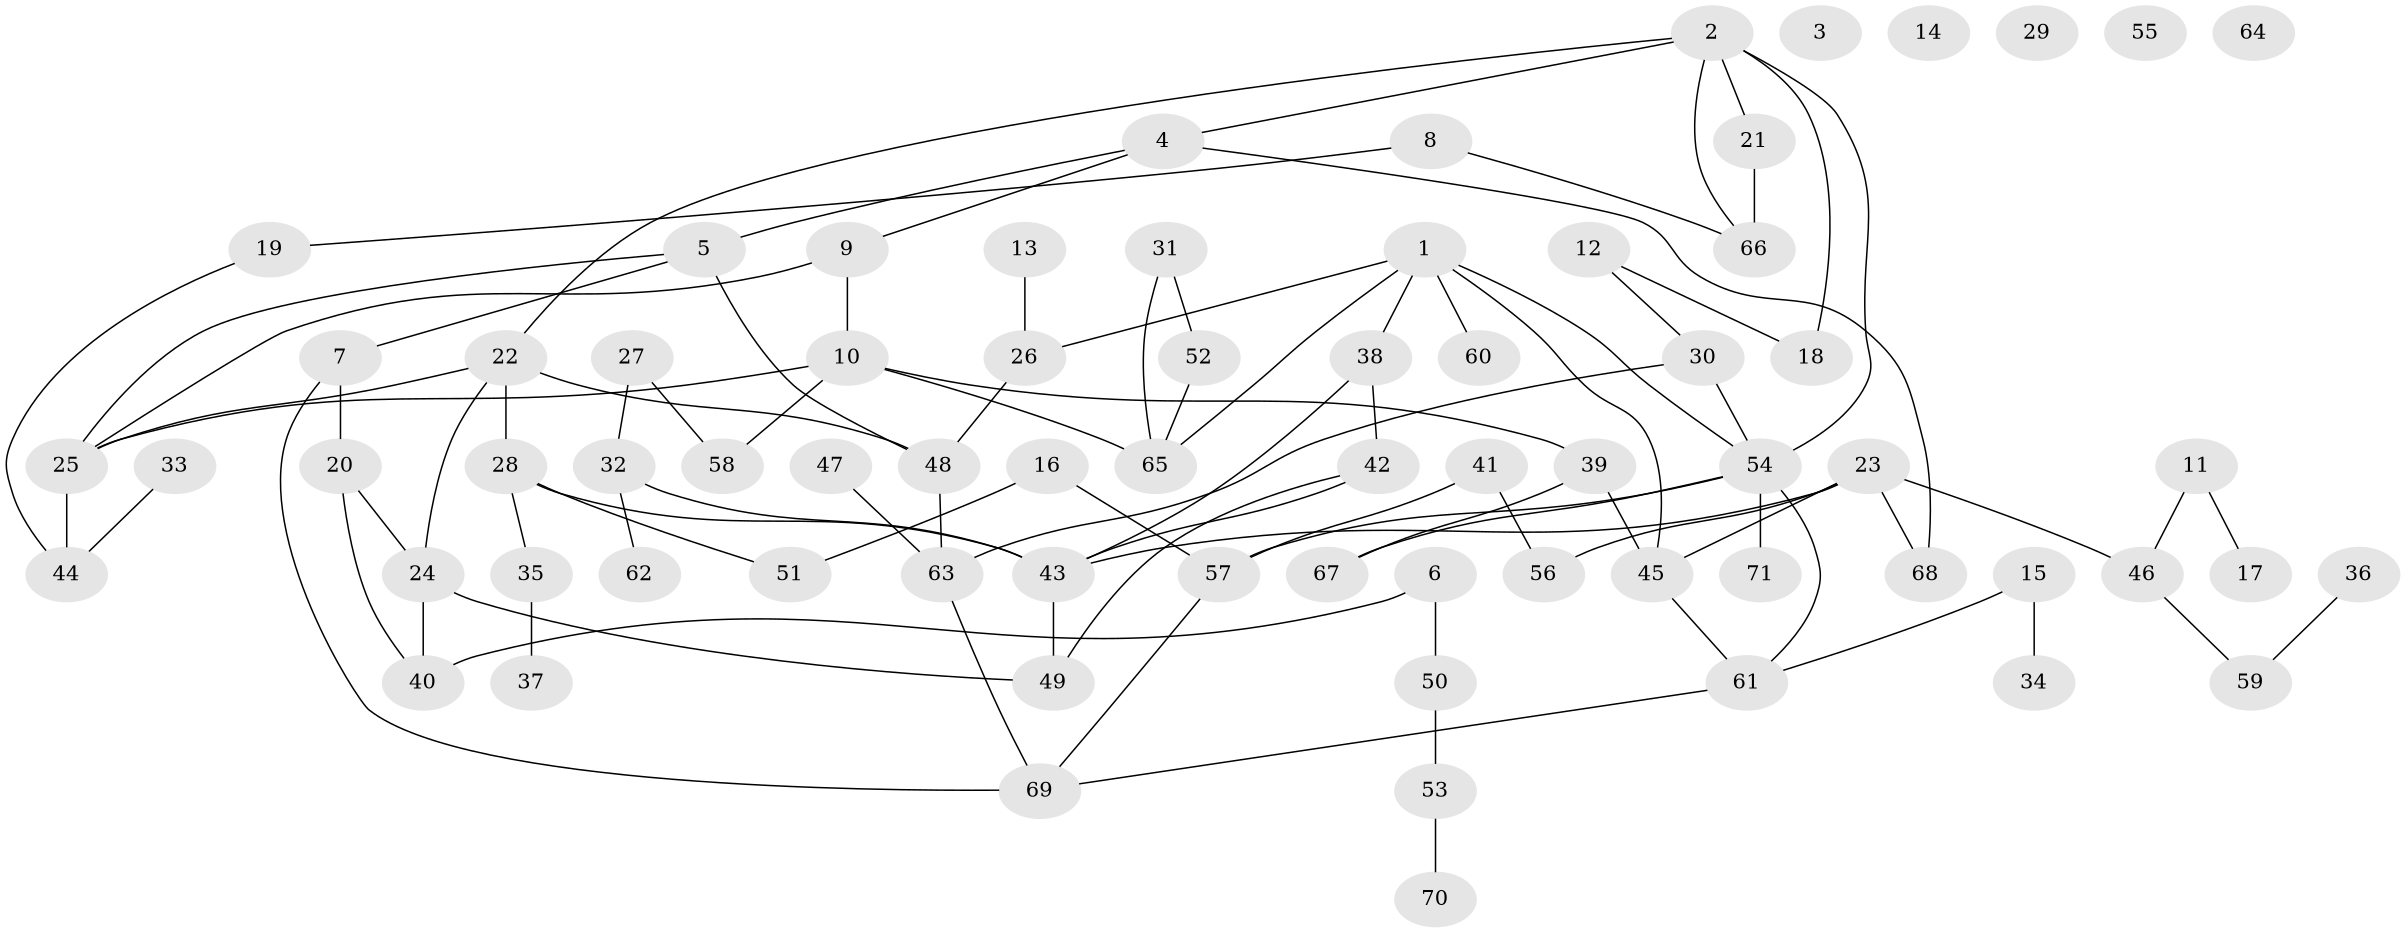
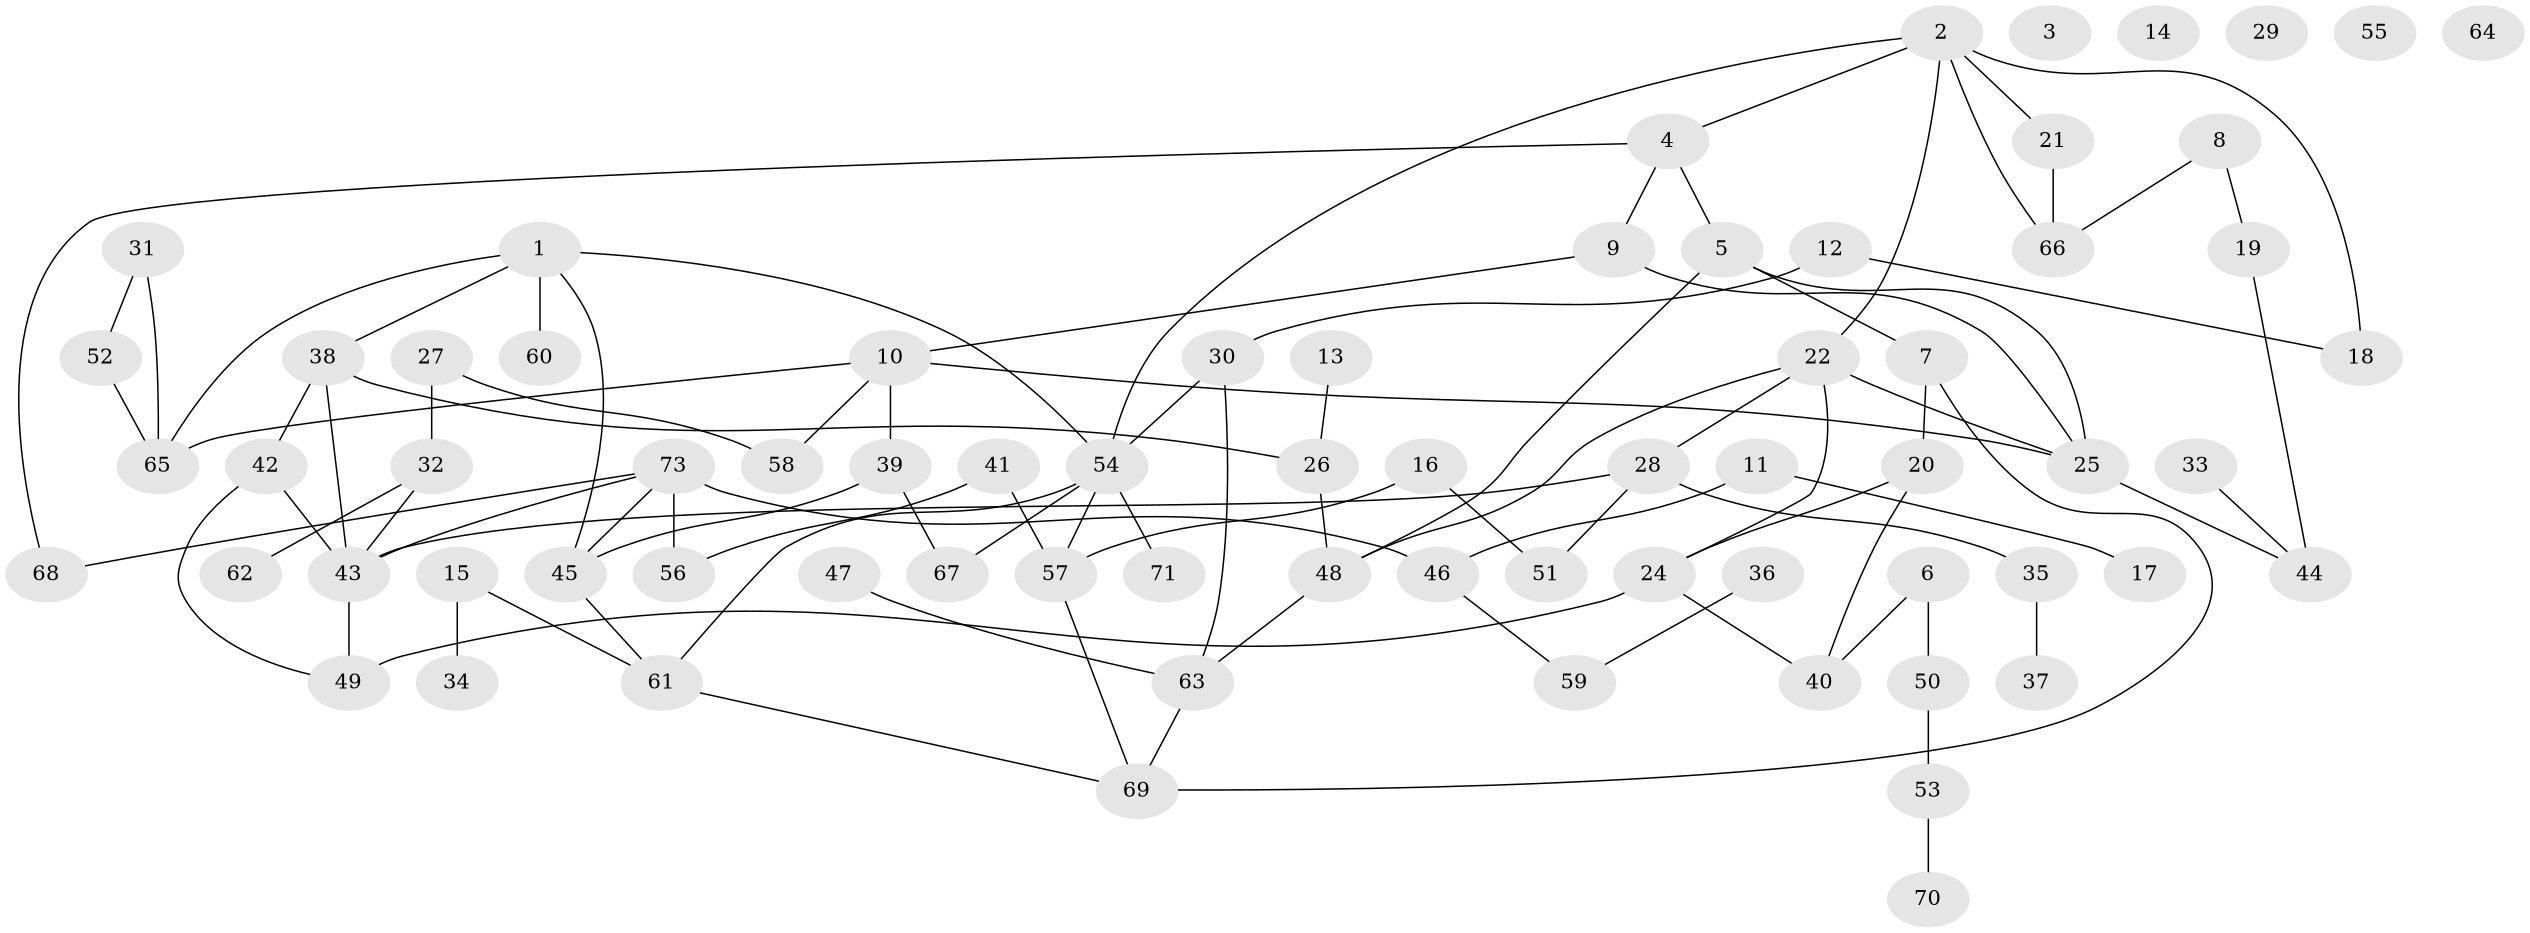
(1225, 304) -> (791, 429)
(1869, 466) -> (674, 466)
